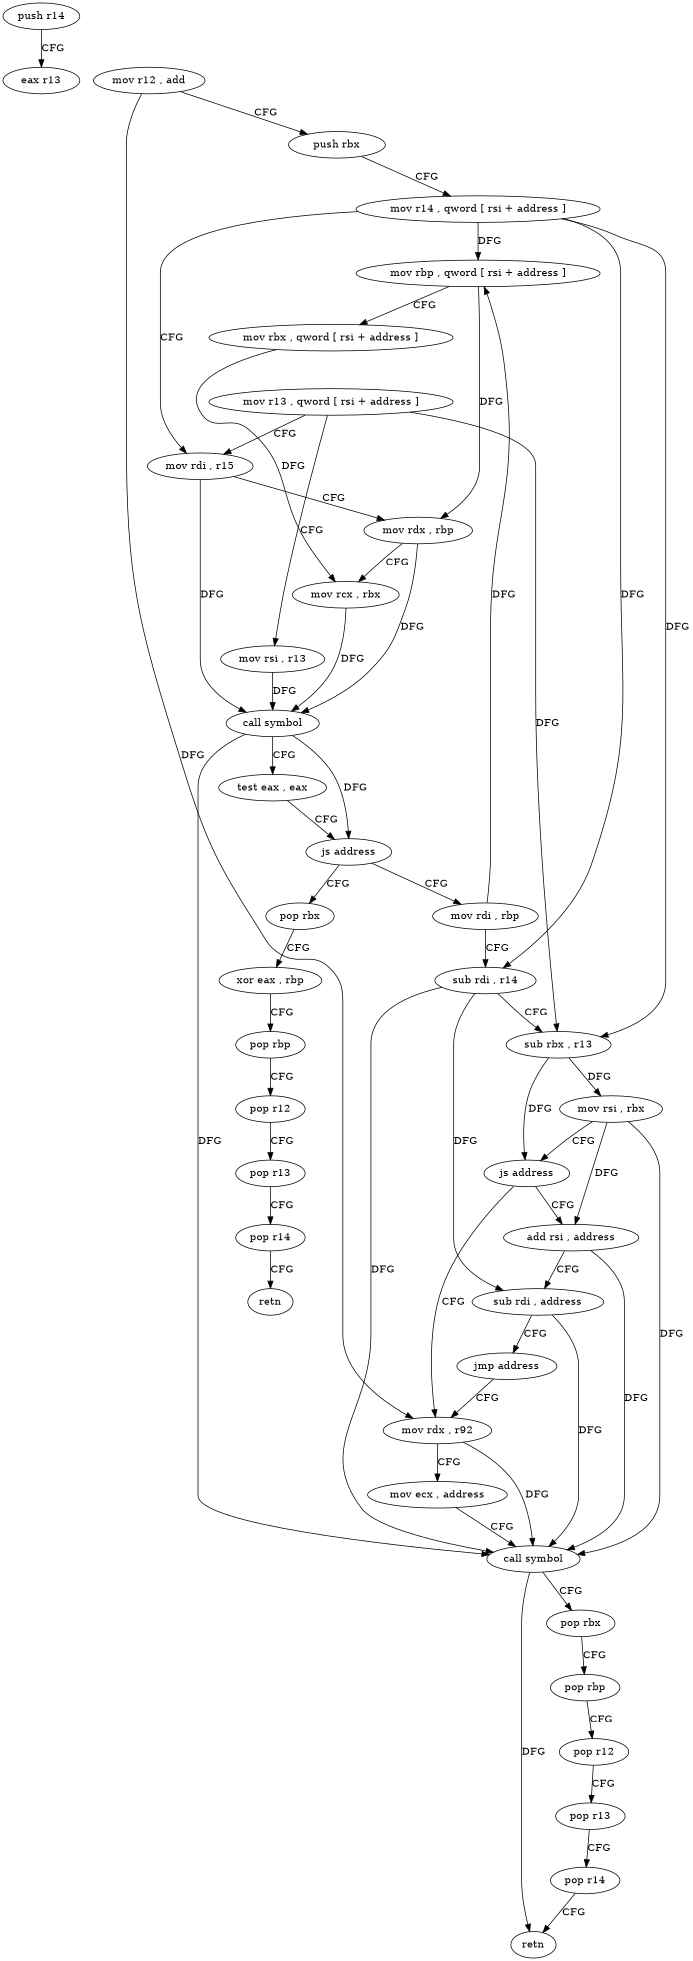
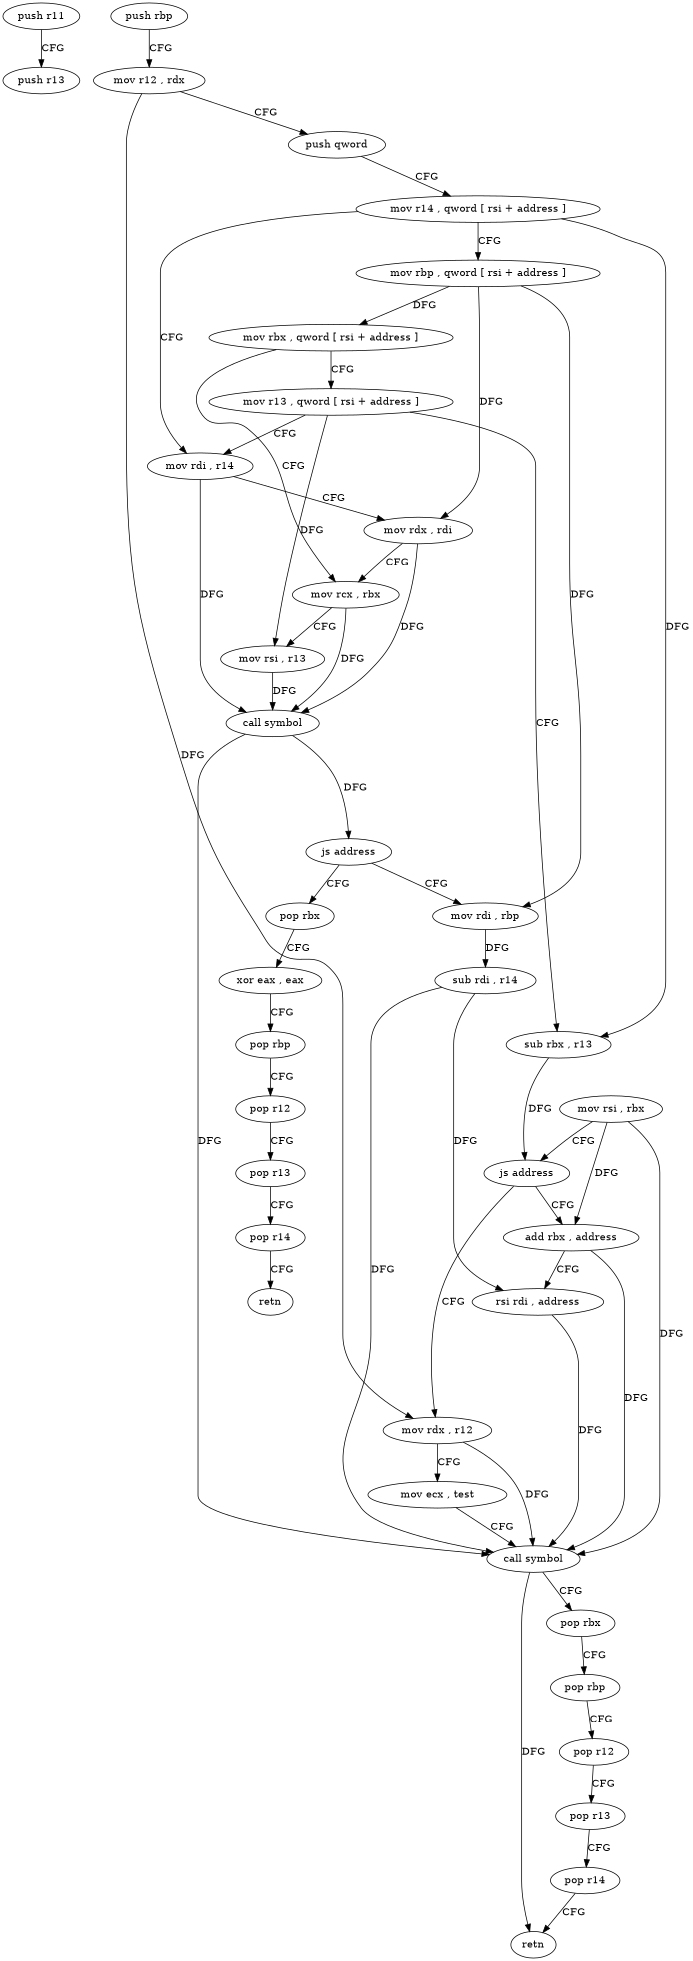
(41, 16) -> (41, 16)
none -> (149, 16)
(41, 81) -> (41, 81)
(149, 81) -> (149, 81)
(337, 145) -> (337, 145)
(490, 241) -> (490, 241)
(425, 306) -> (425, 306)
none -> (331, 366)
(200, 466) -> (200, 466)
(294, 466) -> (294, 466)
(312, 531) -> (312, 531)
(418, 531) -> (418, 531)
(621, 593) -> none
(492, 597) -> (570, 596)
none -> (312, 624)
(548, 723) -> (548, 723)
(273, 788) -> none
(498, 948) -> (498, 948)
(270, 981) -> (270, 981)
(516, 1011) -> none
(582, 1074) -> none
(571, 1238) -> (571, 1238)
(538, 1302) -> (538, 1302)
(507, 1366) -> none
(437, 1430) -> (437, 1430)
(437, 1495) -> (437, 1495)
